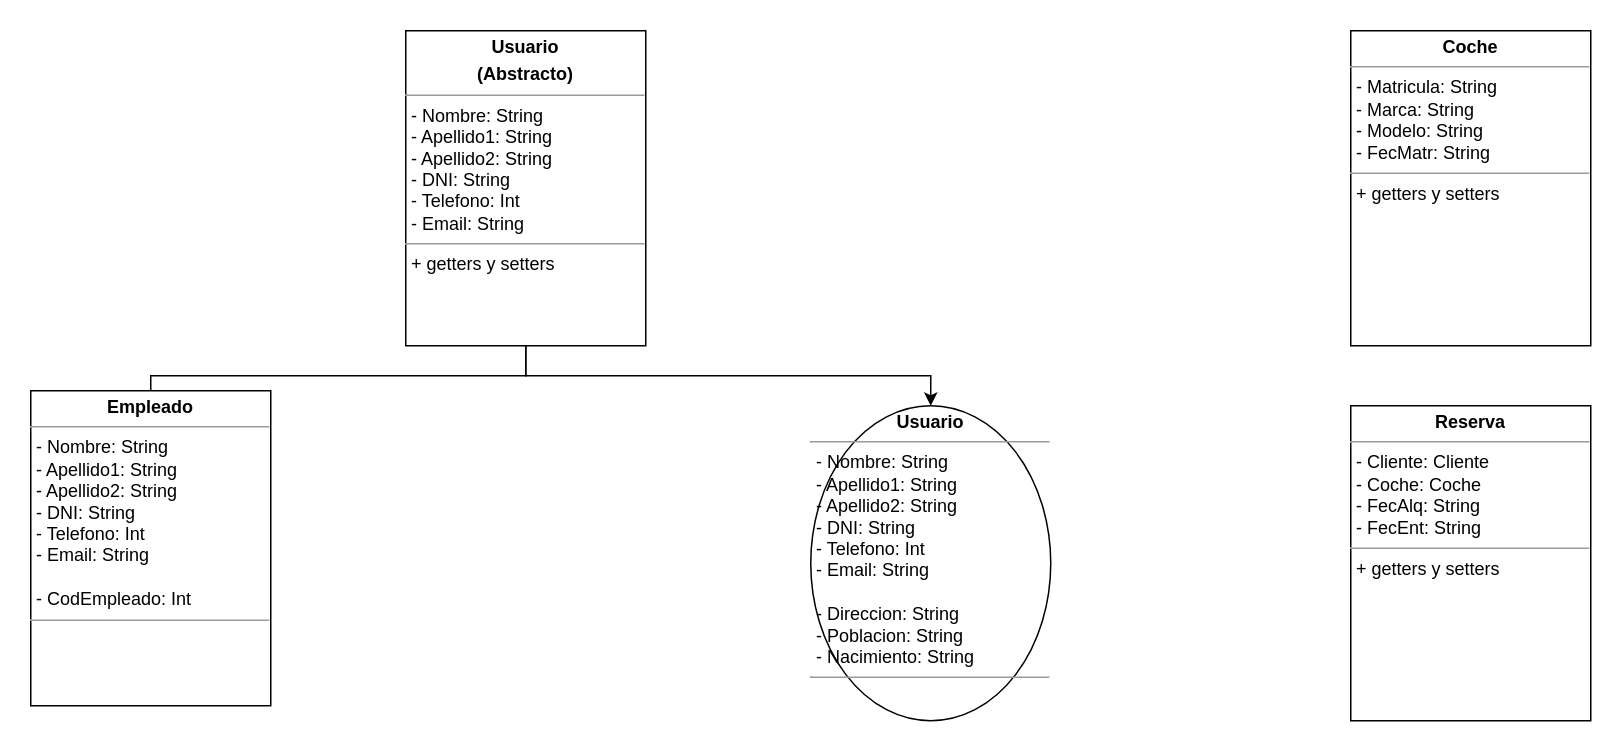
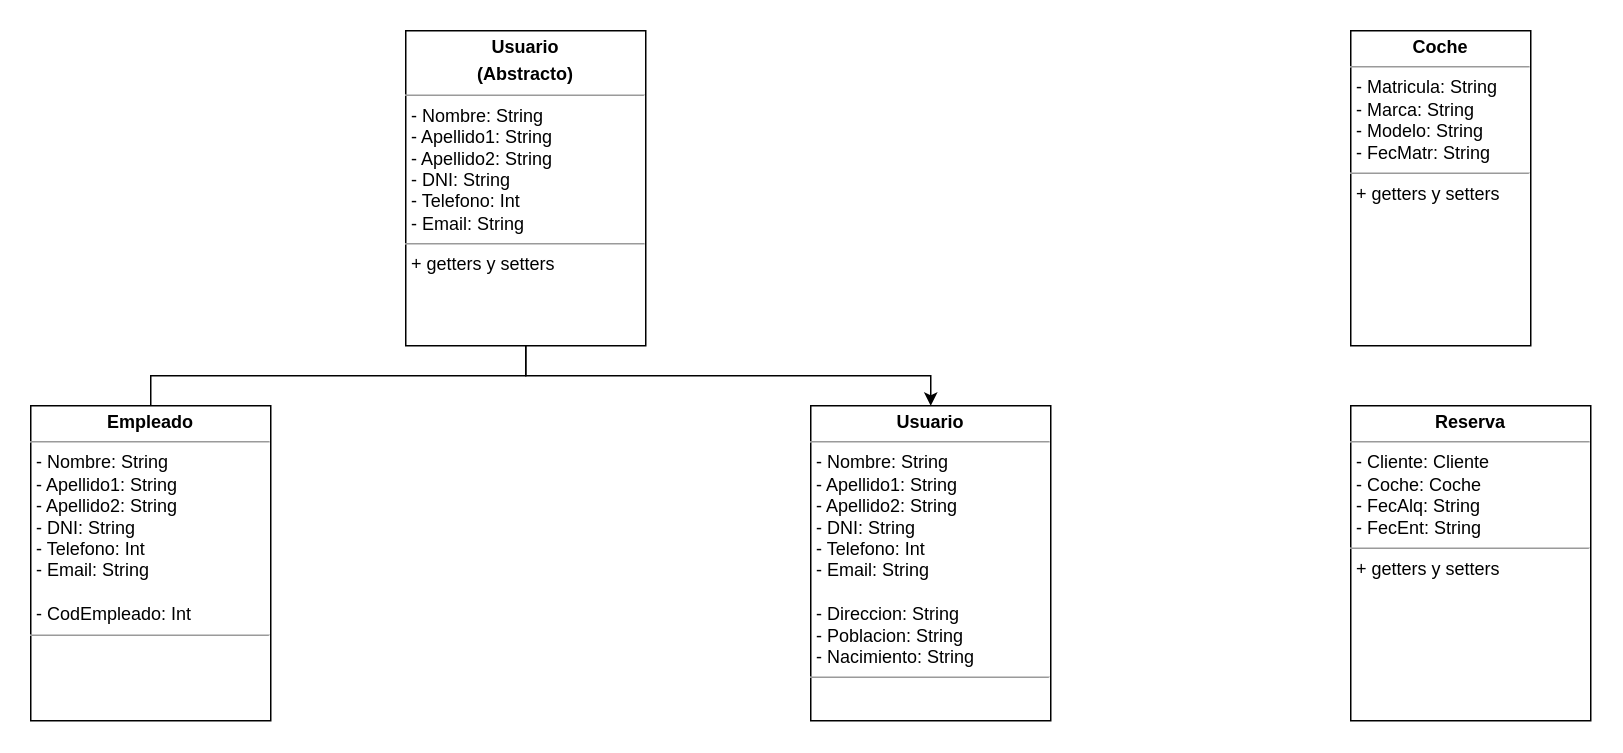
(1471, 188) -> (1441, 188)
(151, 548) -> (151, 563)
(931, 563) -> (931, 563)
